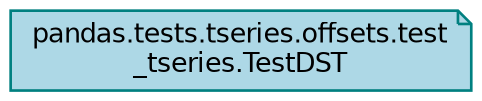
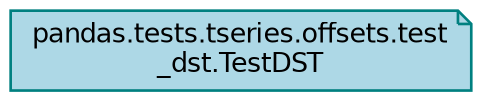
(241, 51) -> (241, 51)
